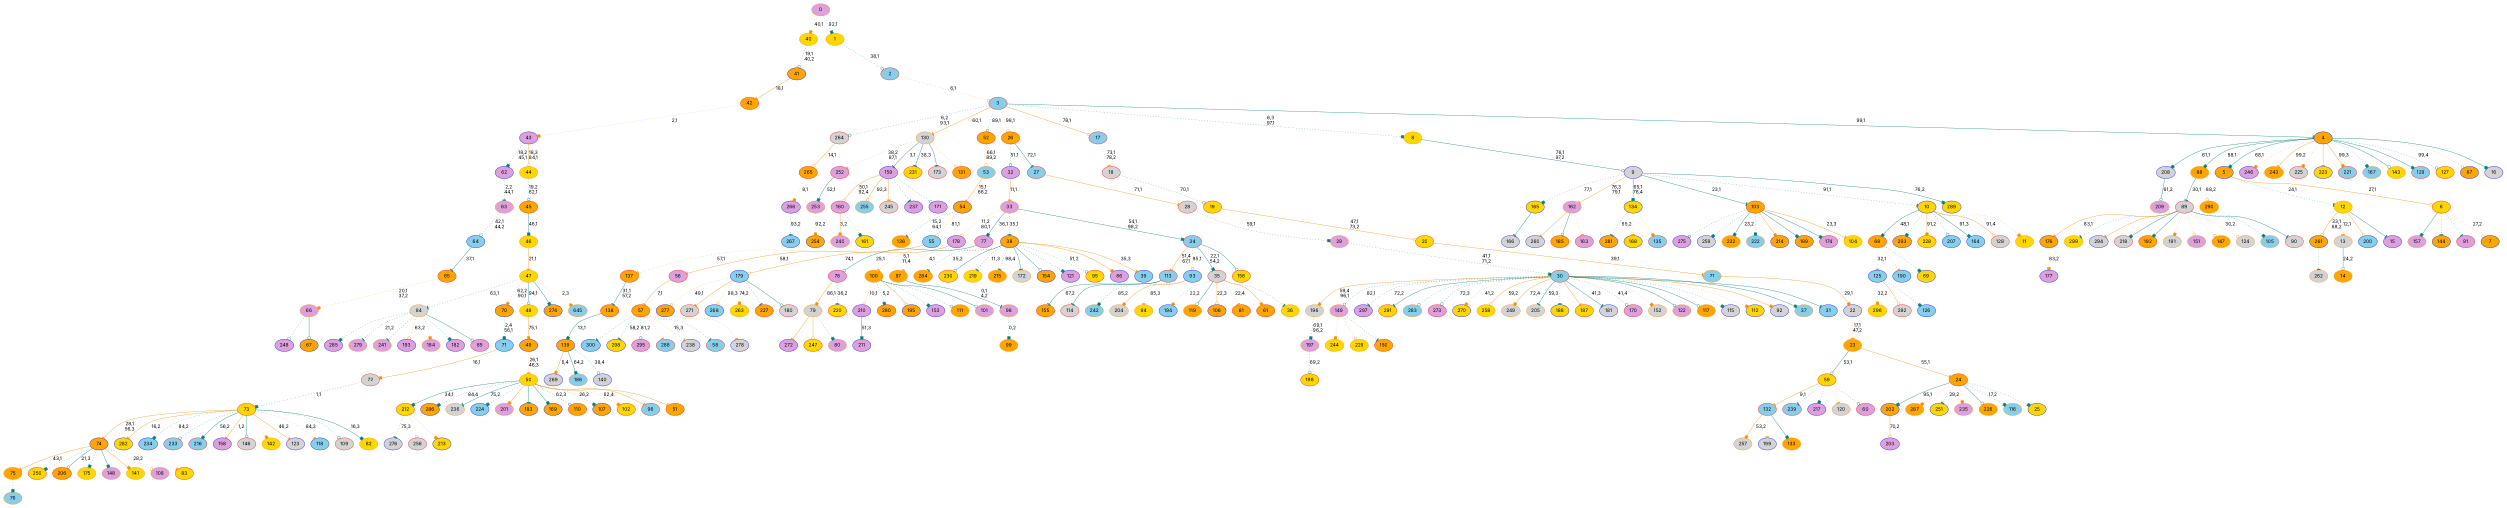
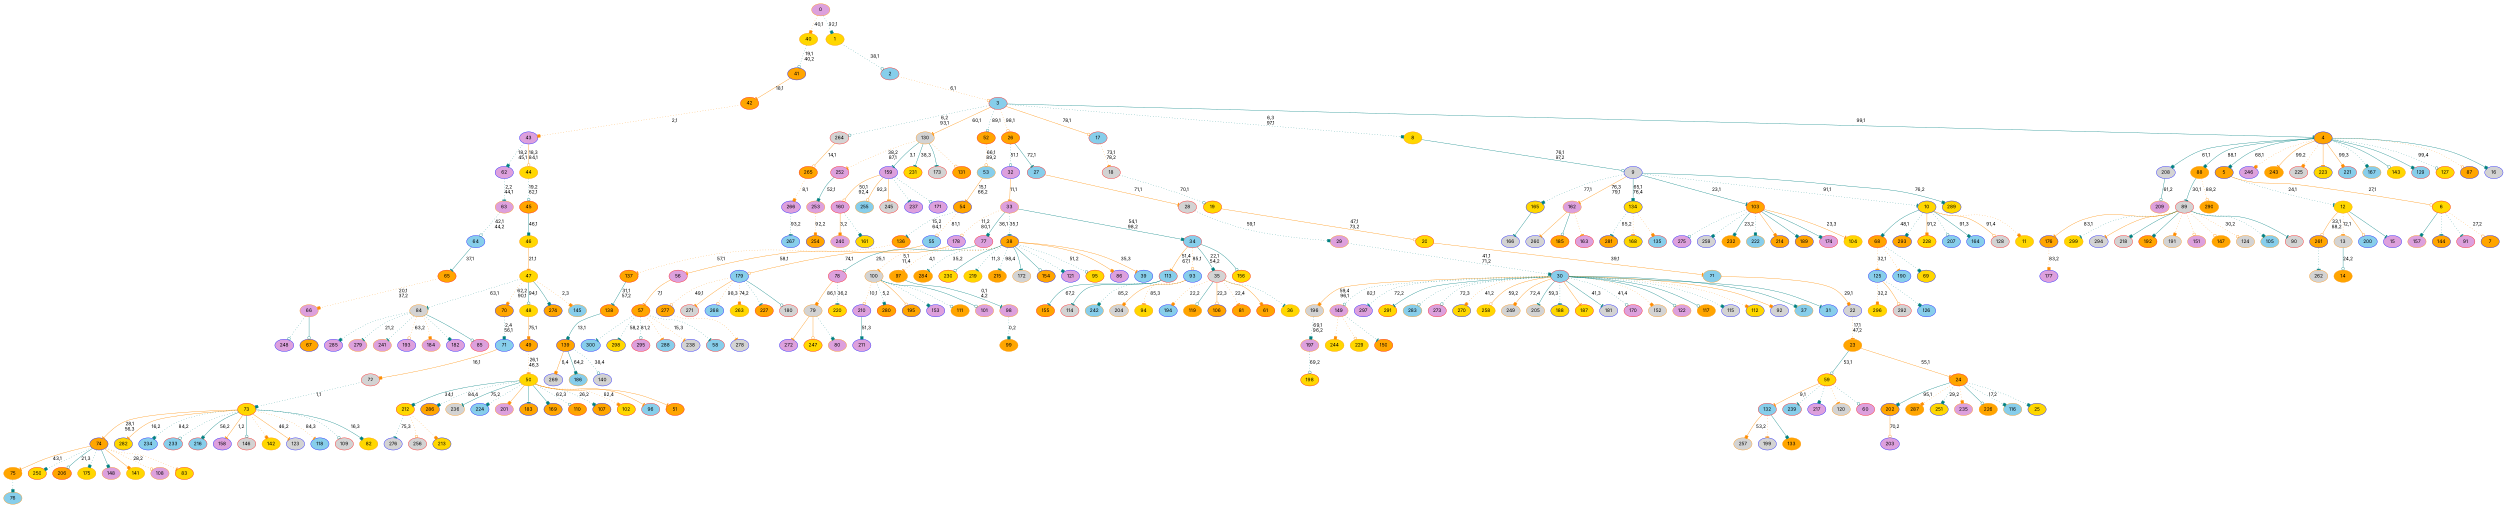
(901, 242) -> (901, 242)
(874, 276) -> (874, 276)
(578, 311) -> (577, 311)
(1948, 394) -> (1949, 393)
